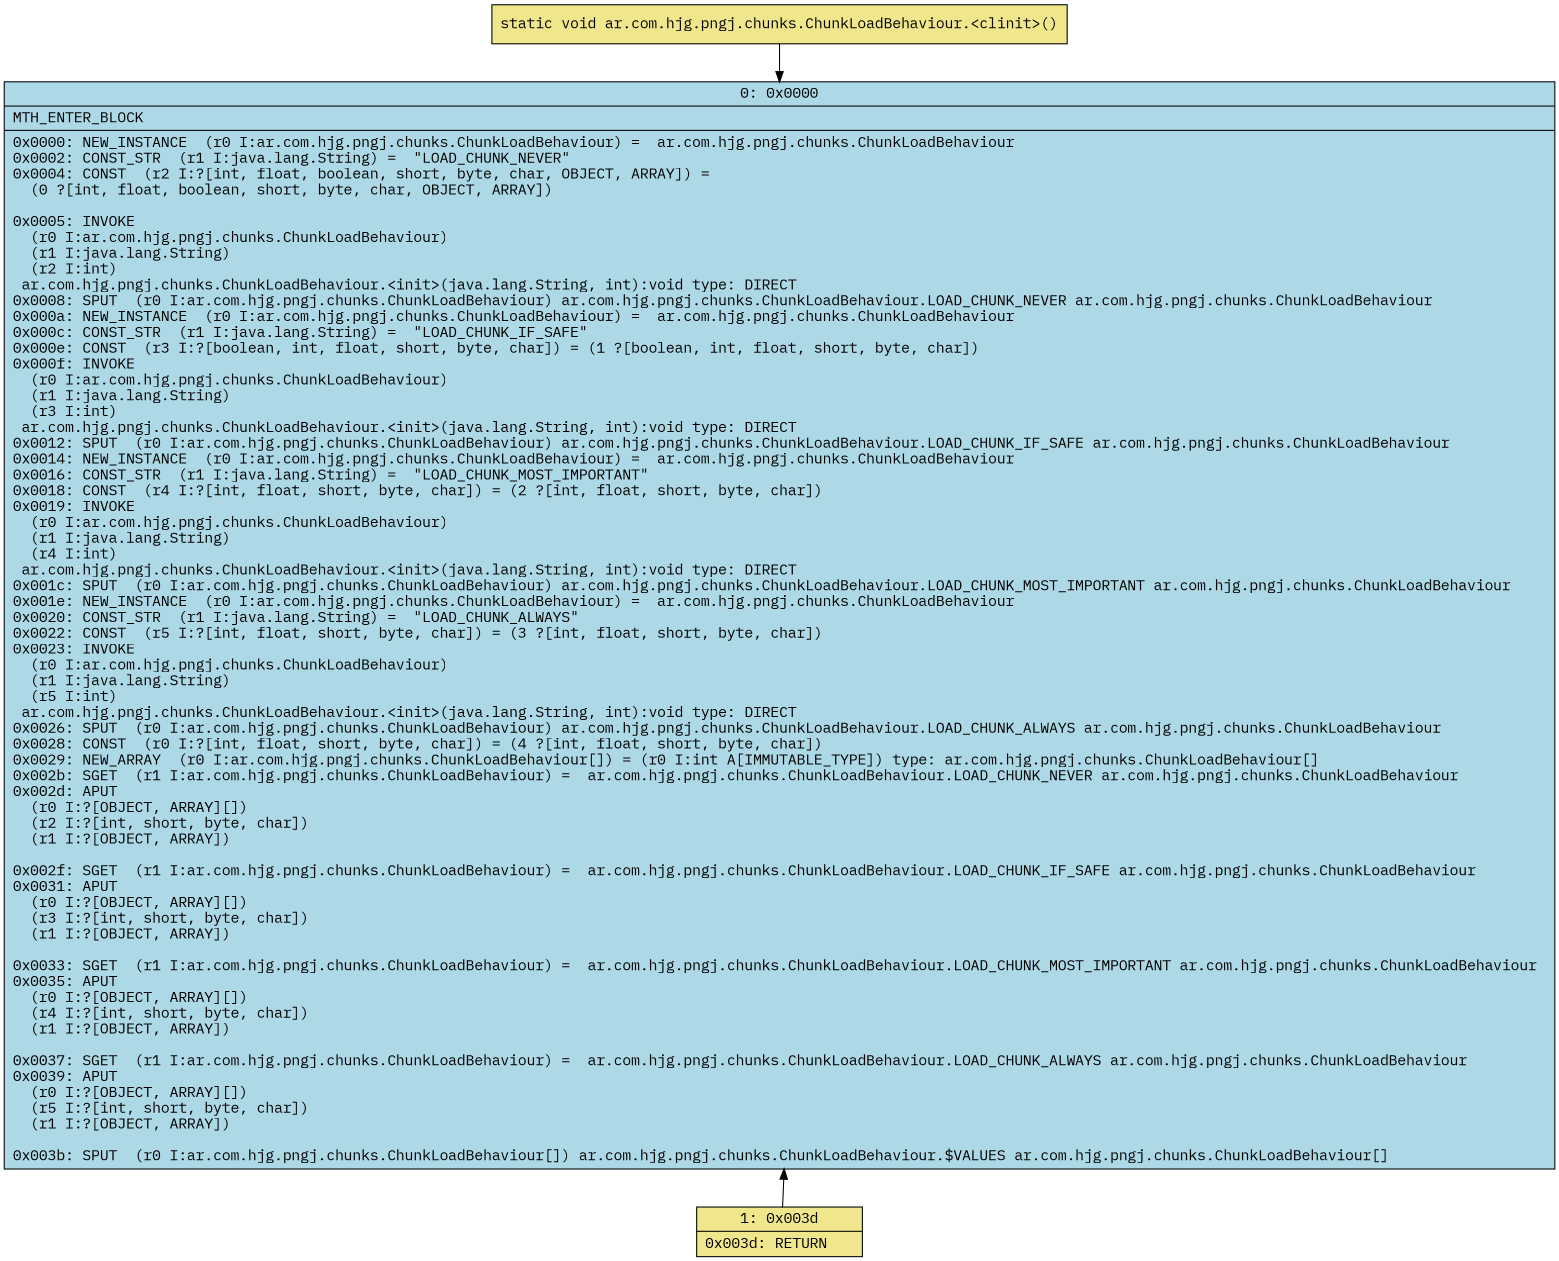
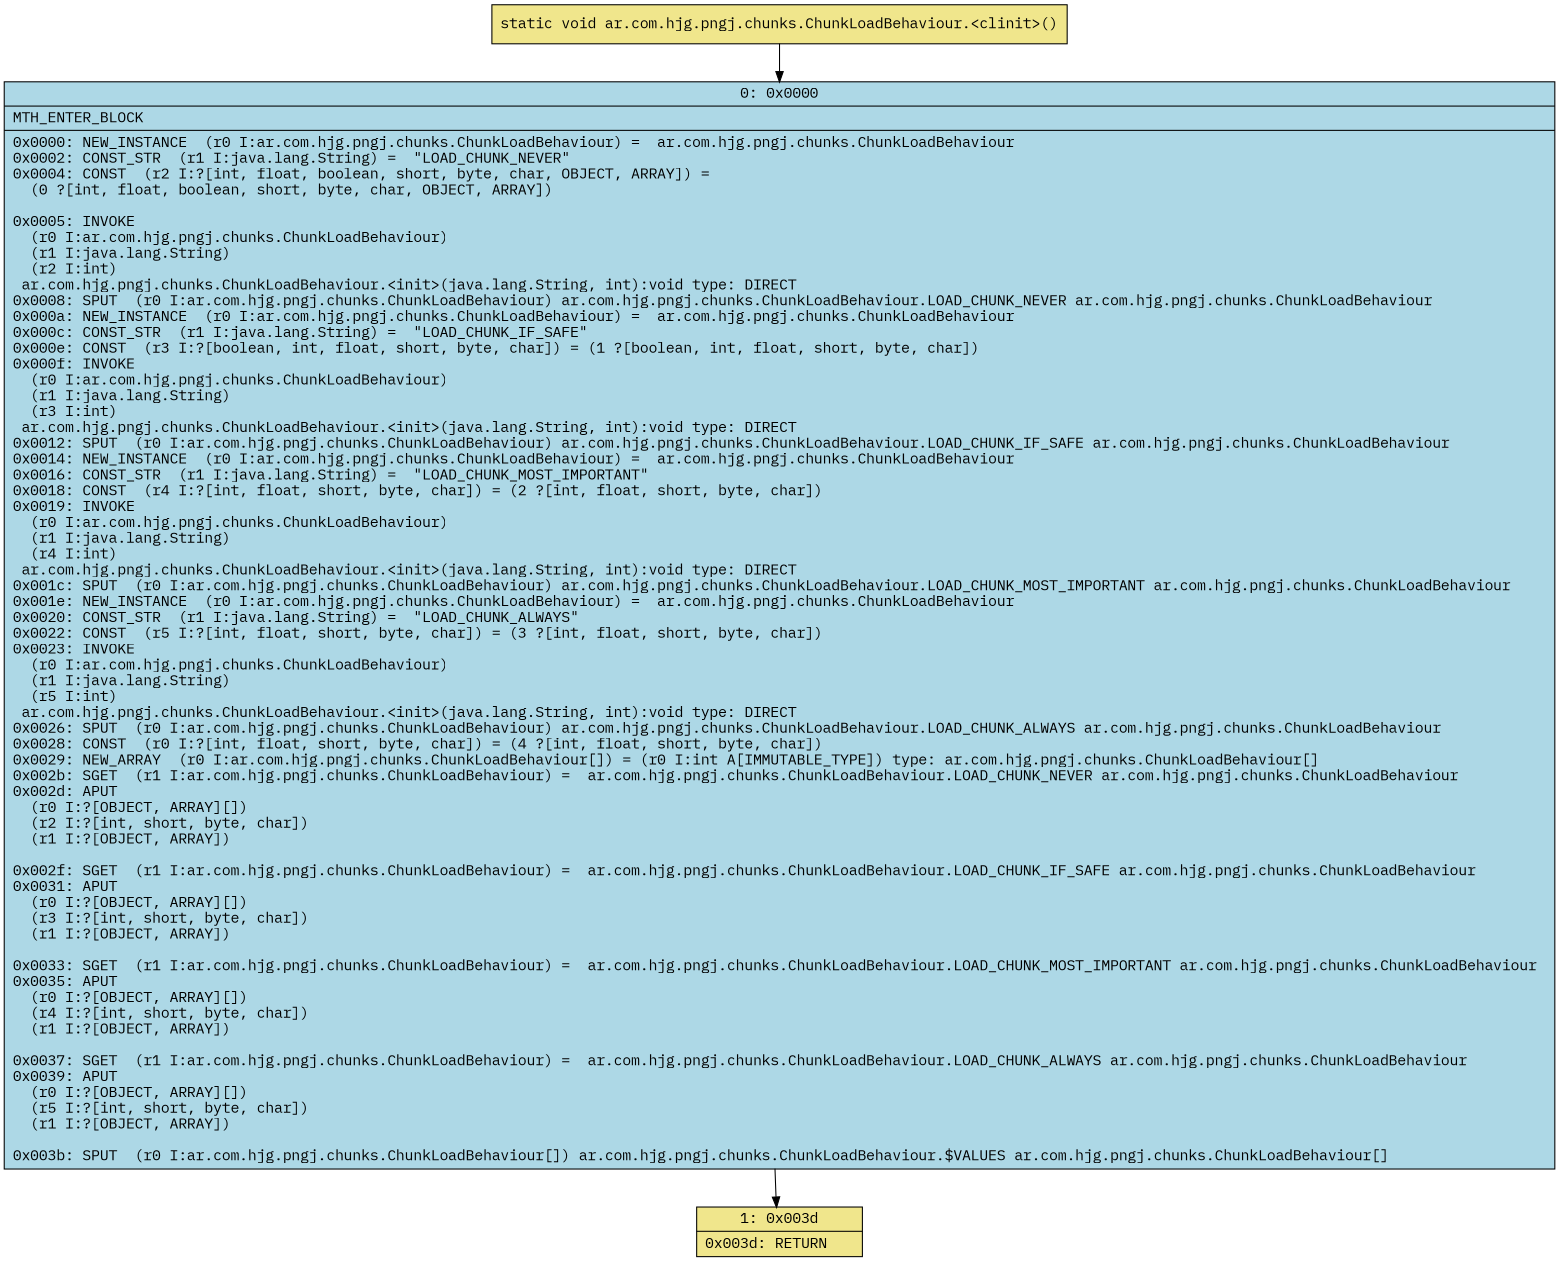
(783, 1194) -> (775, 1183)
